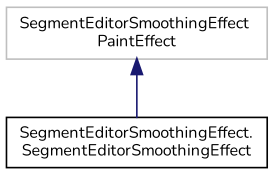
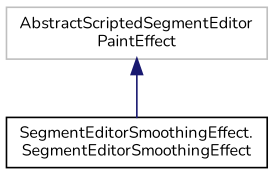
(137, 33) -> (137, 33)
